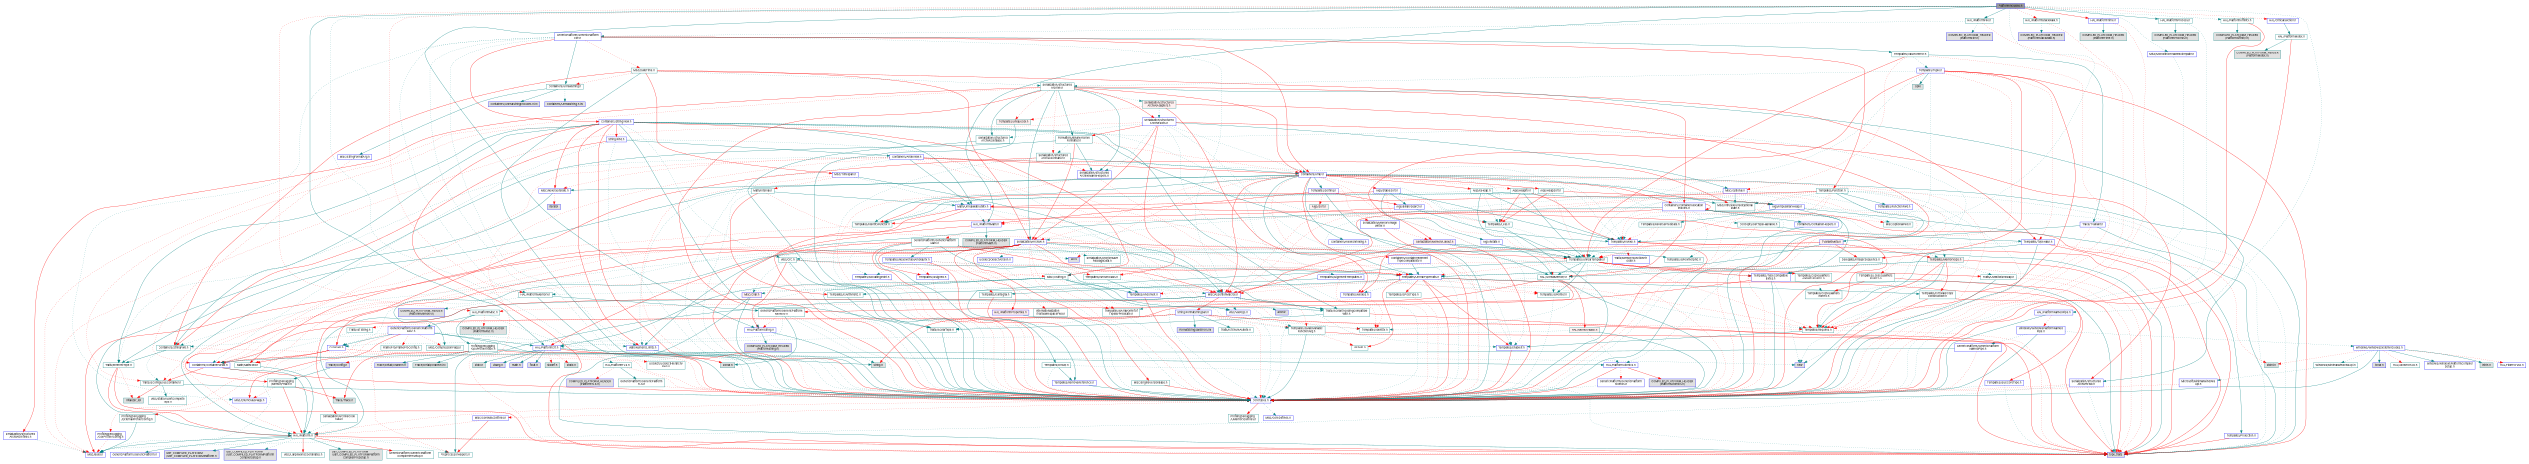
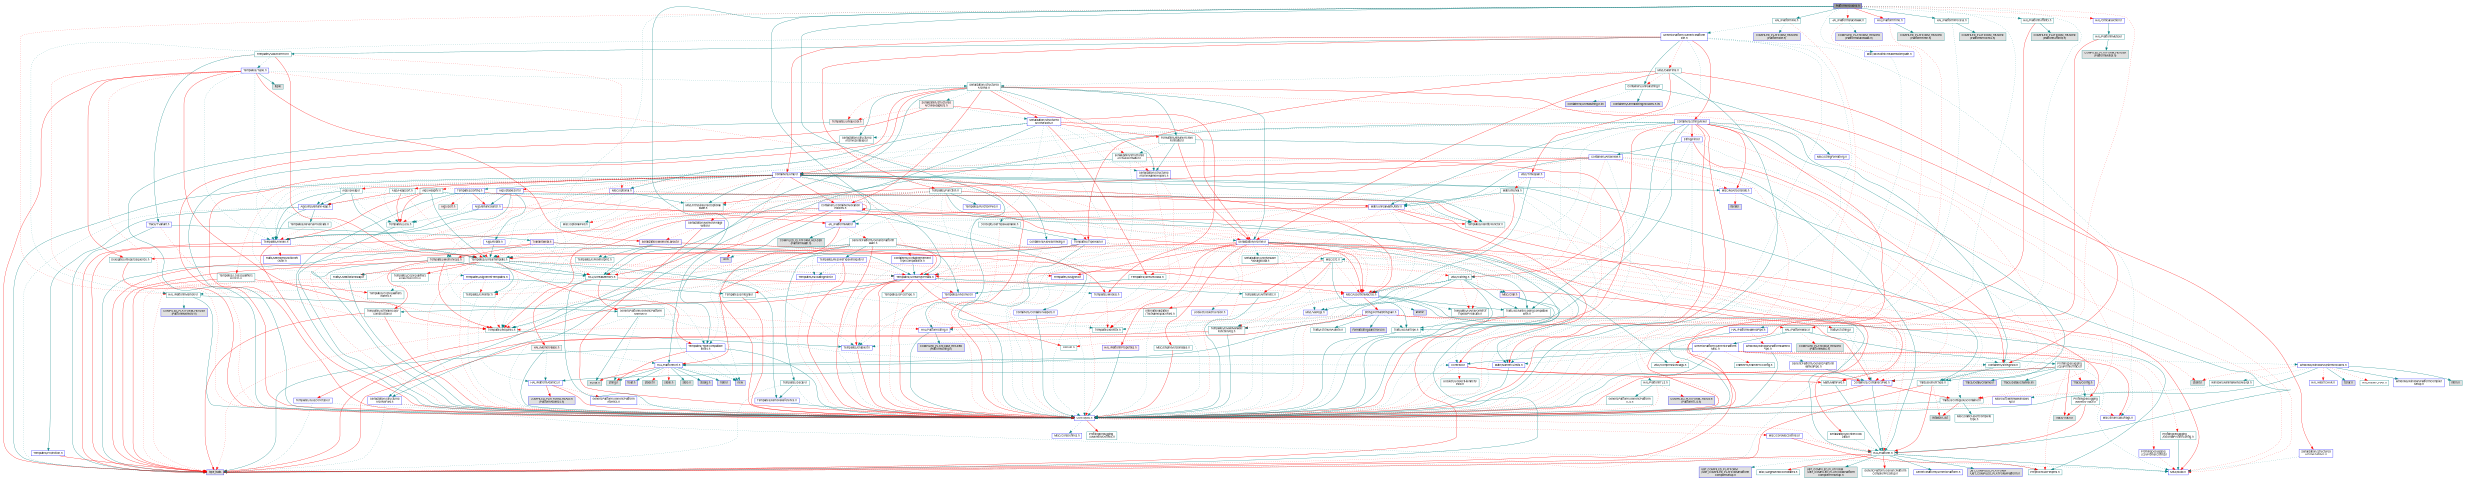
(1763, 144) -> (725, 241)
(1097, 267) -> (1122, 271)
(889, 304) -> (1627, 321)
